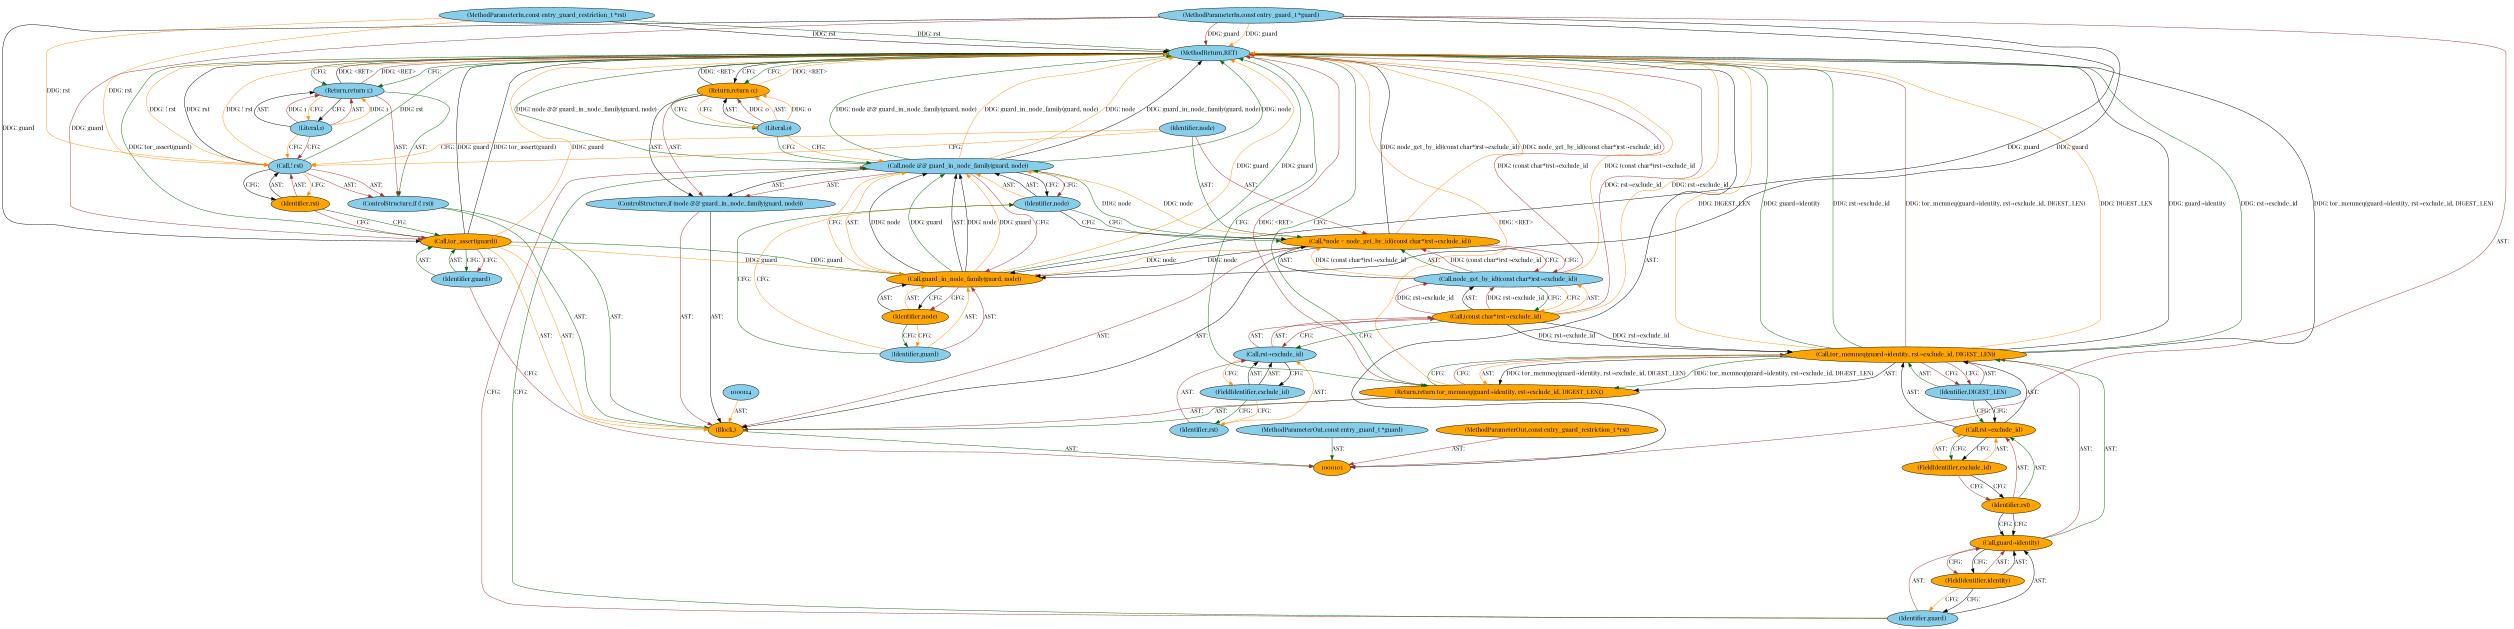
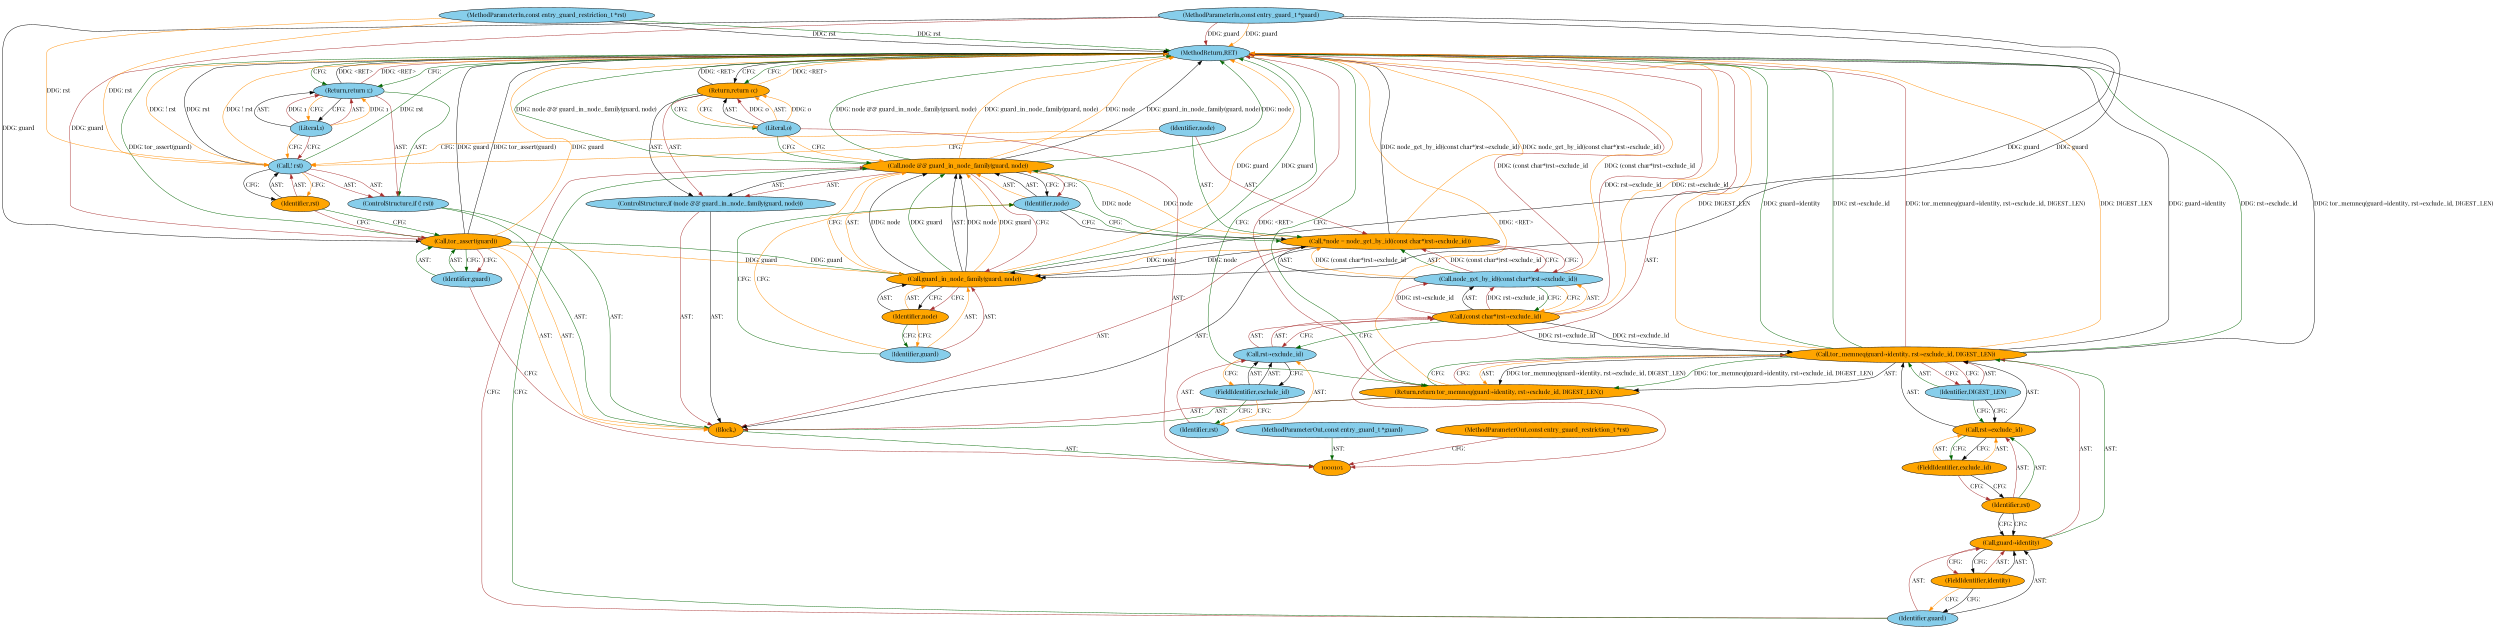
(2506, 156) -> (1177, 197)
(958, 166) -> (958, 166)
(1544, 329) -> (1544, 329)
(741, 392) -> none
(1459, 449) -> (1459, 449)
